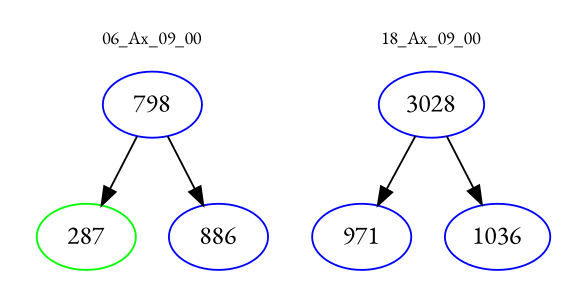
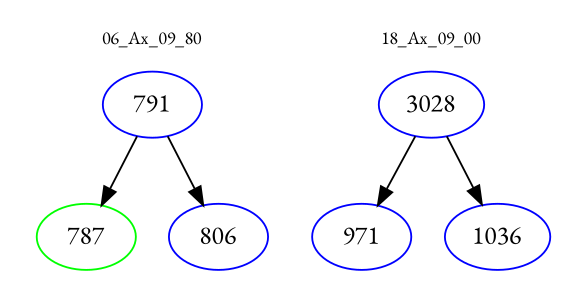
(152, 39) -> (152, 39)
(152, 105) -> (152, 105)
(86, 237) -> (86, 237)
(218, 237) -> (218, 237)
